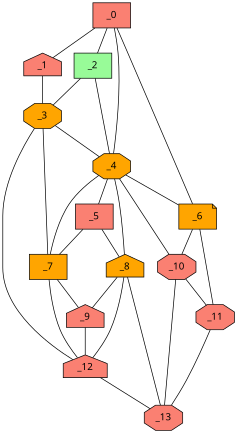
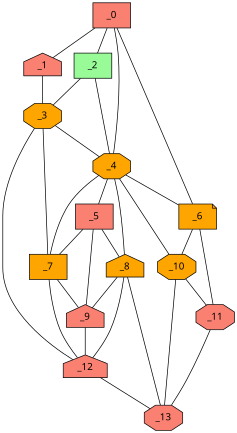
none -> (90, 267)
(177, 267) -> (177, 267)
